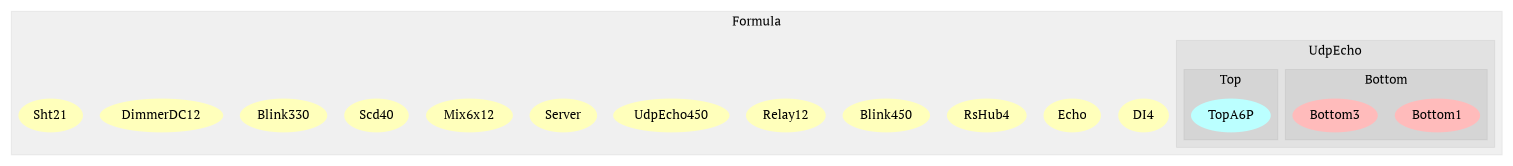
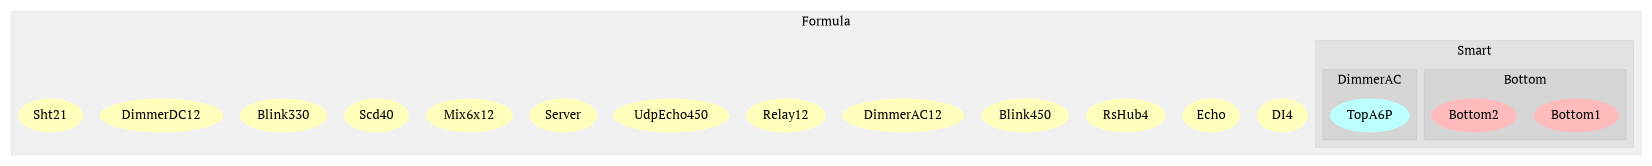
(1336, 51) -> (1475, 51)
(1231, 80) -> (1370, 80)
none -> (903, 115)
(1335, 115) -> (1474, 115)
